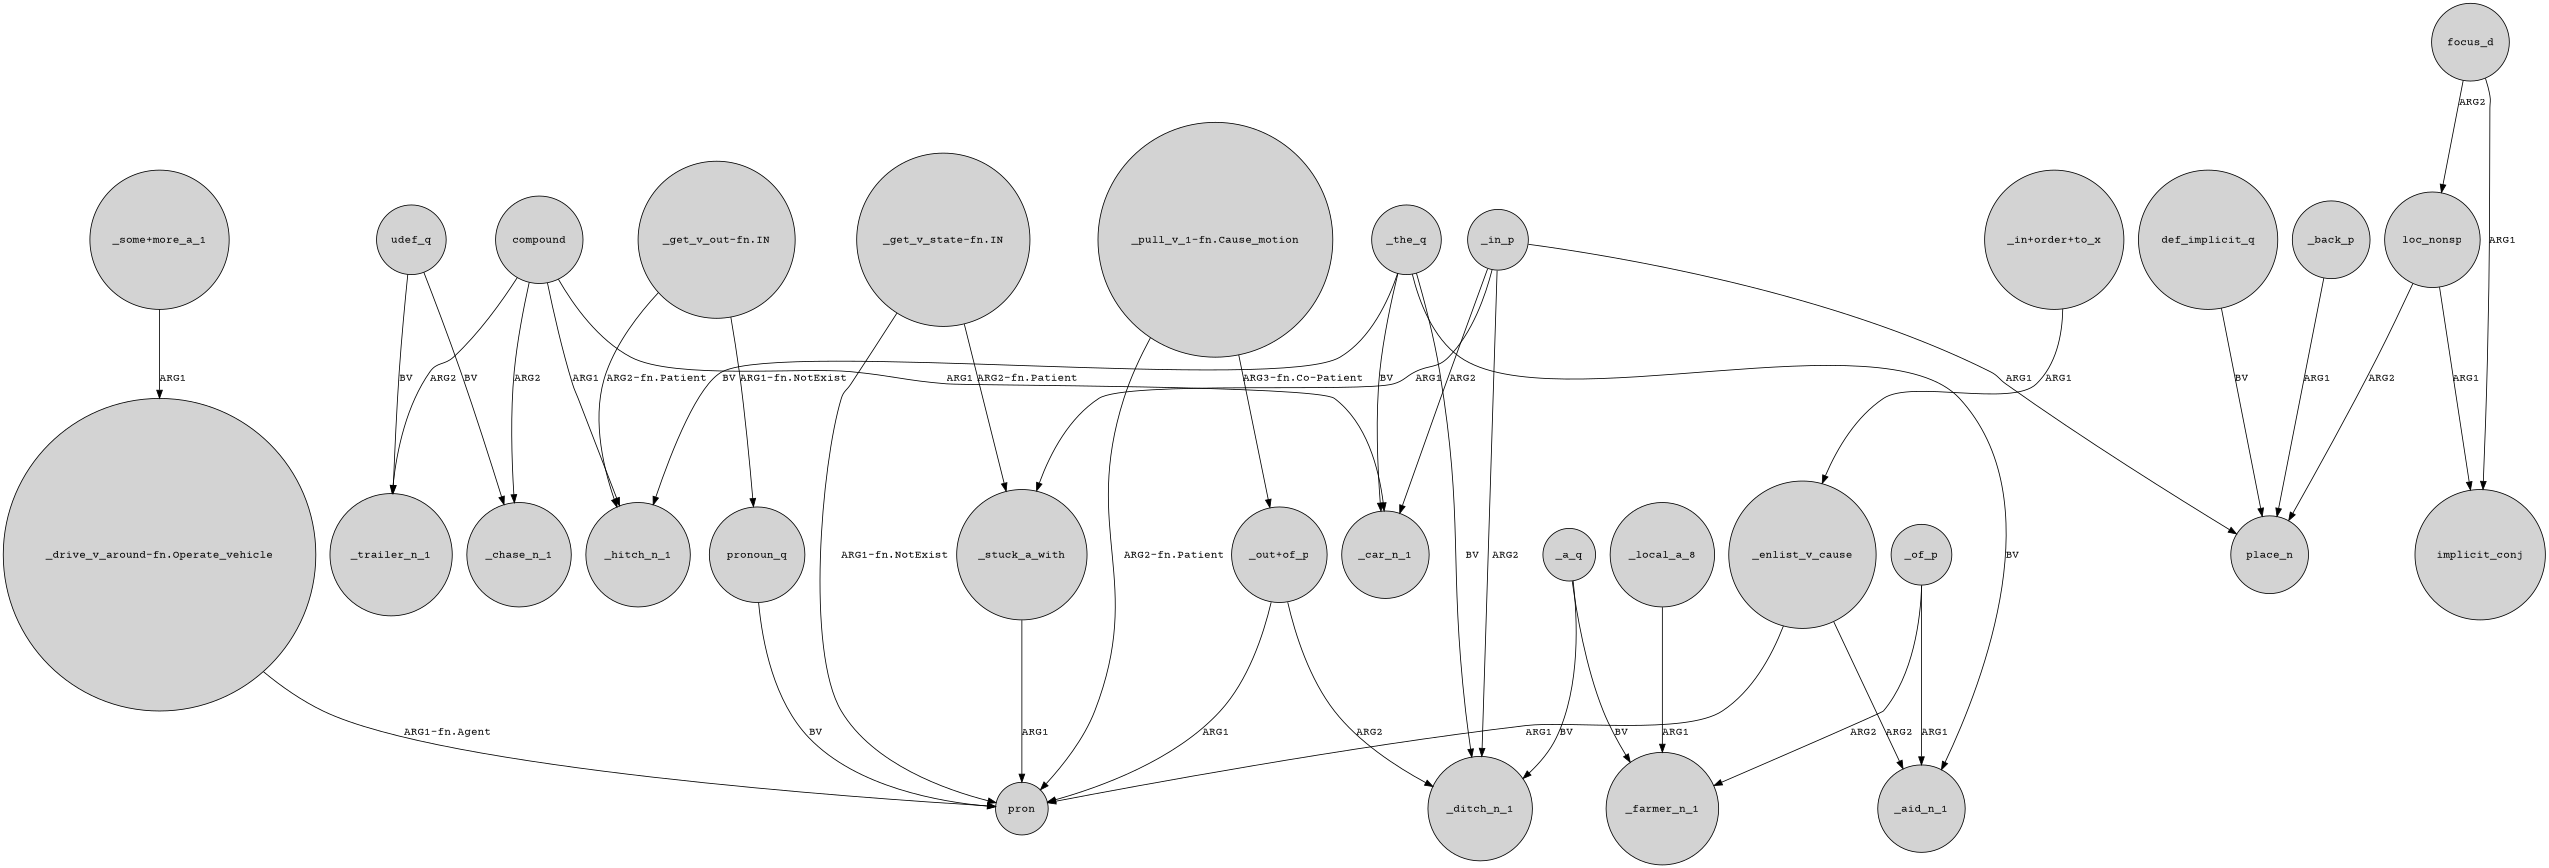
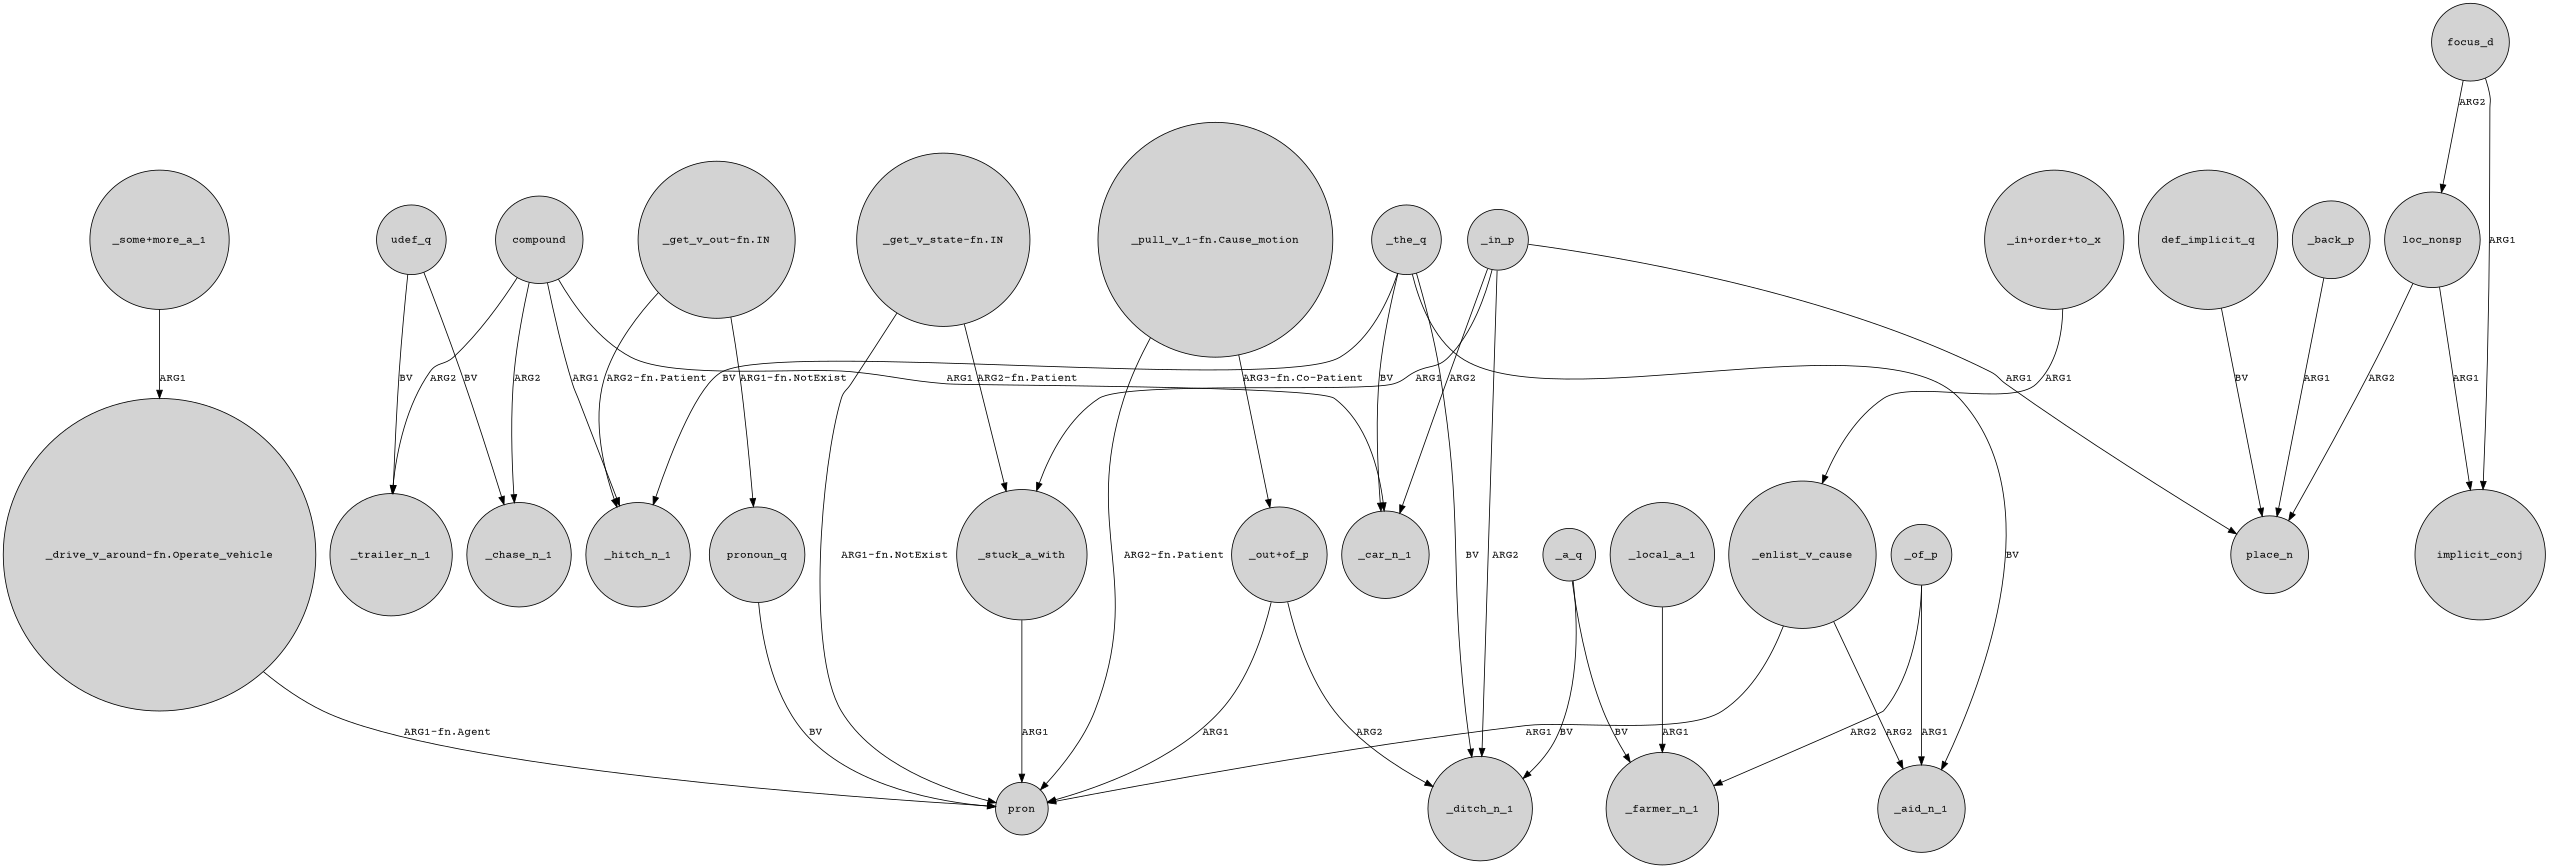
(1662, 555) -> (1662, 555)
